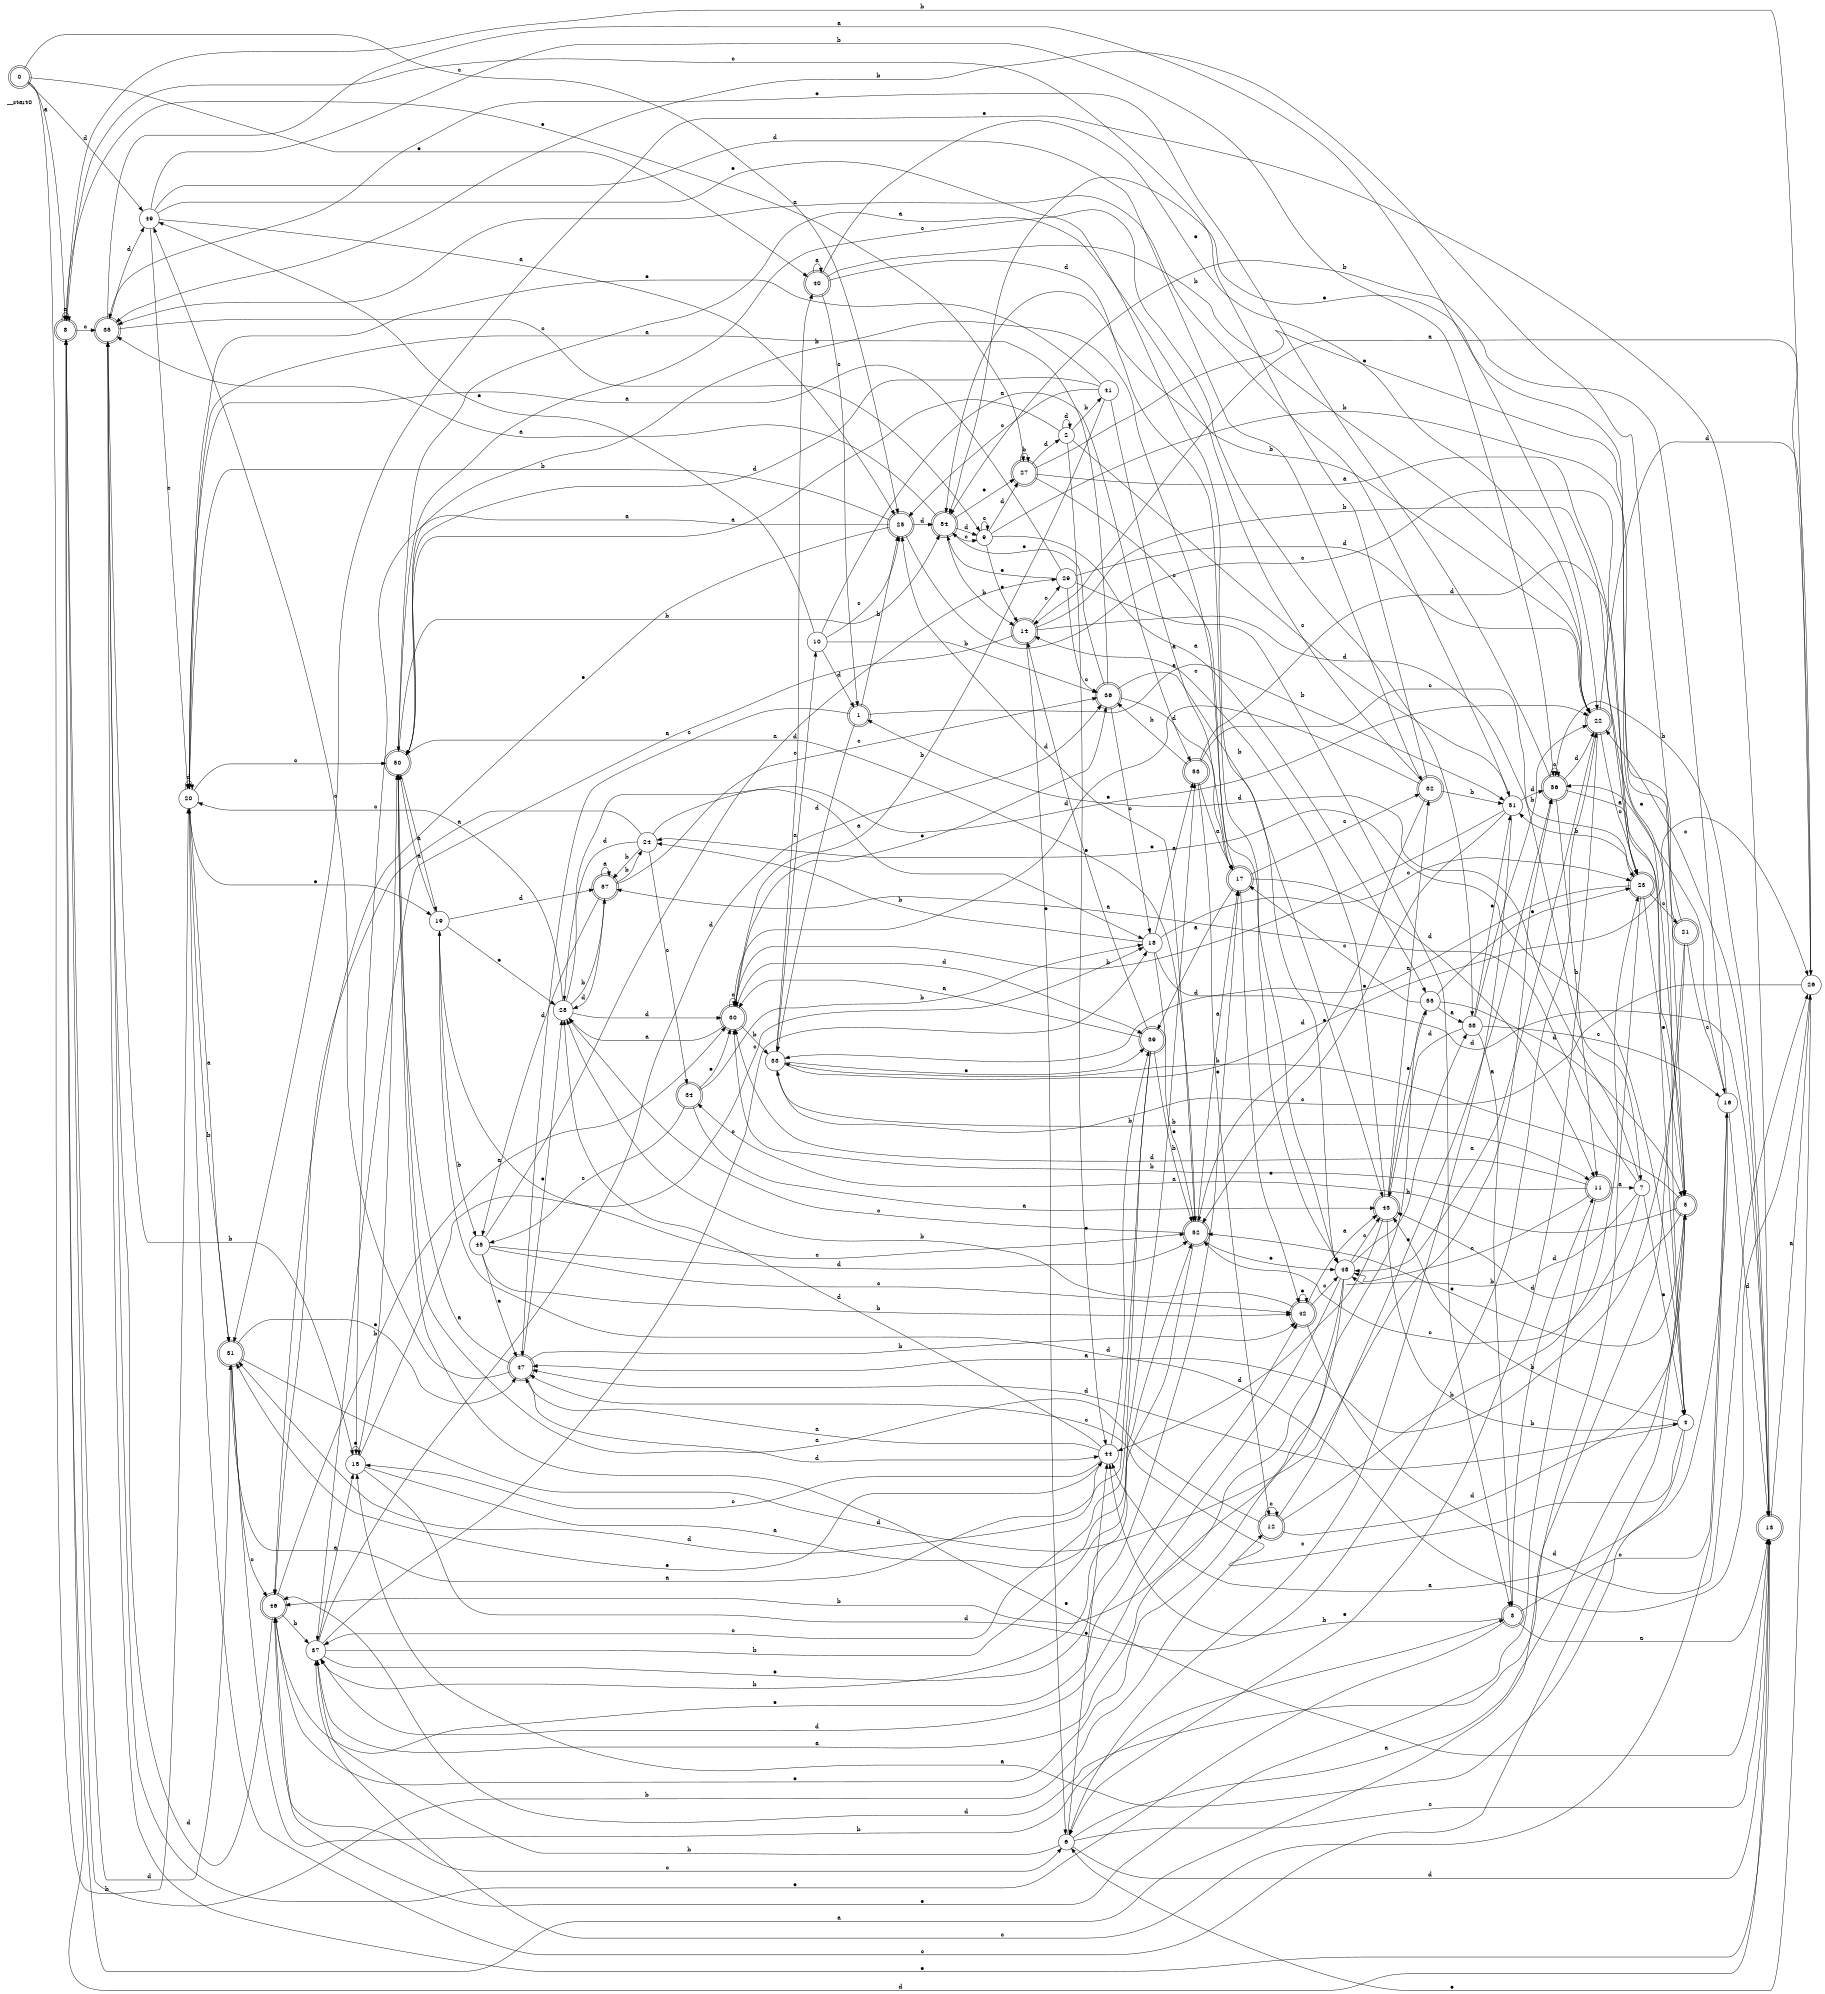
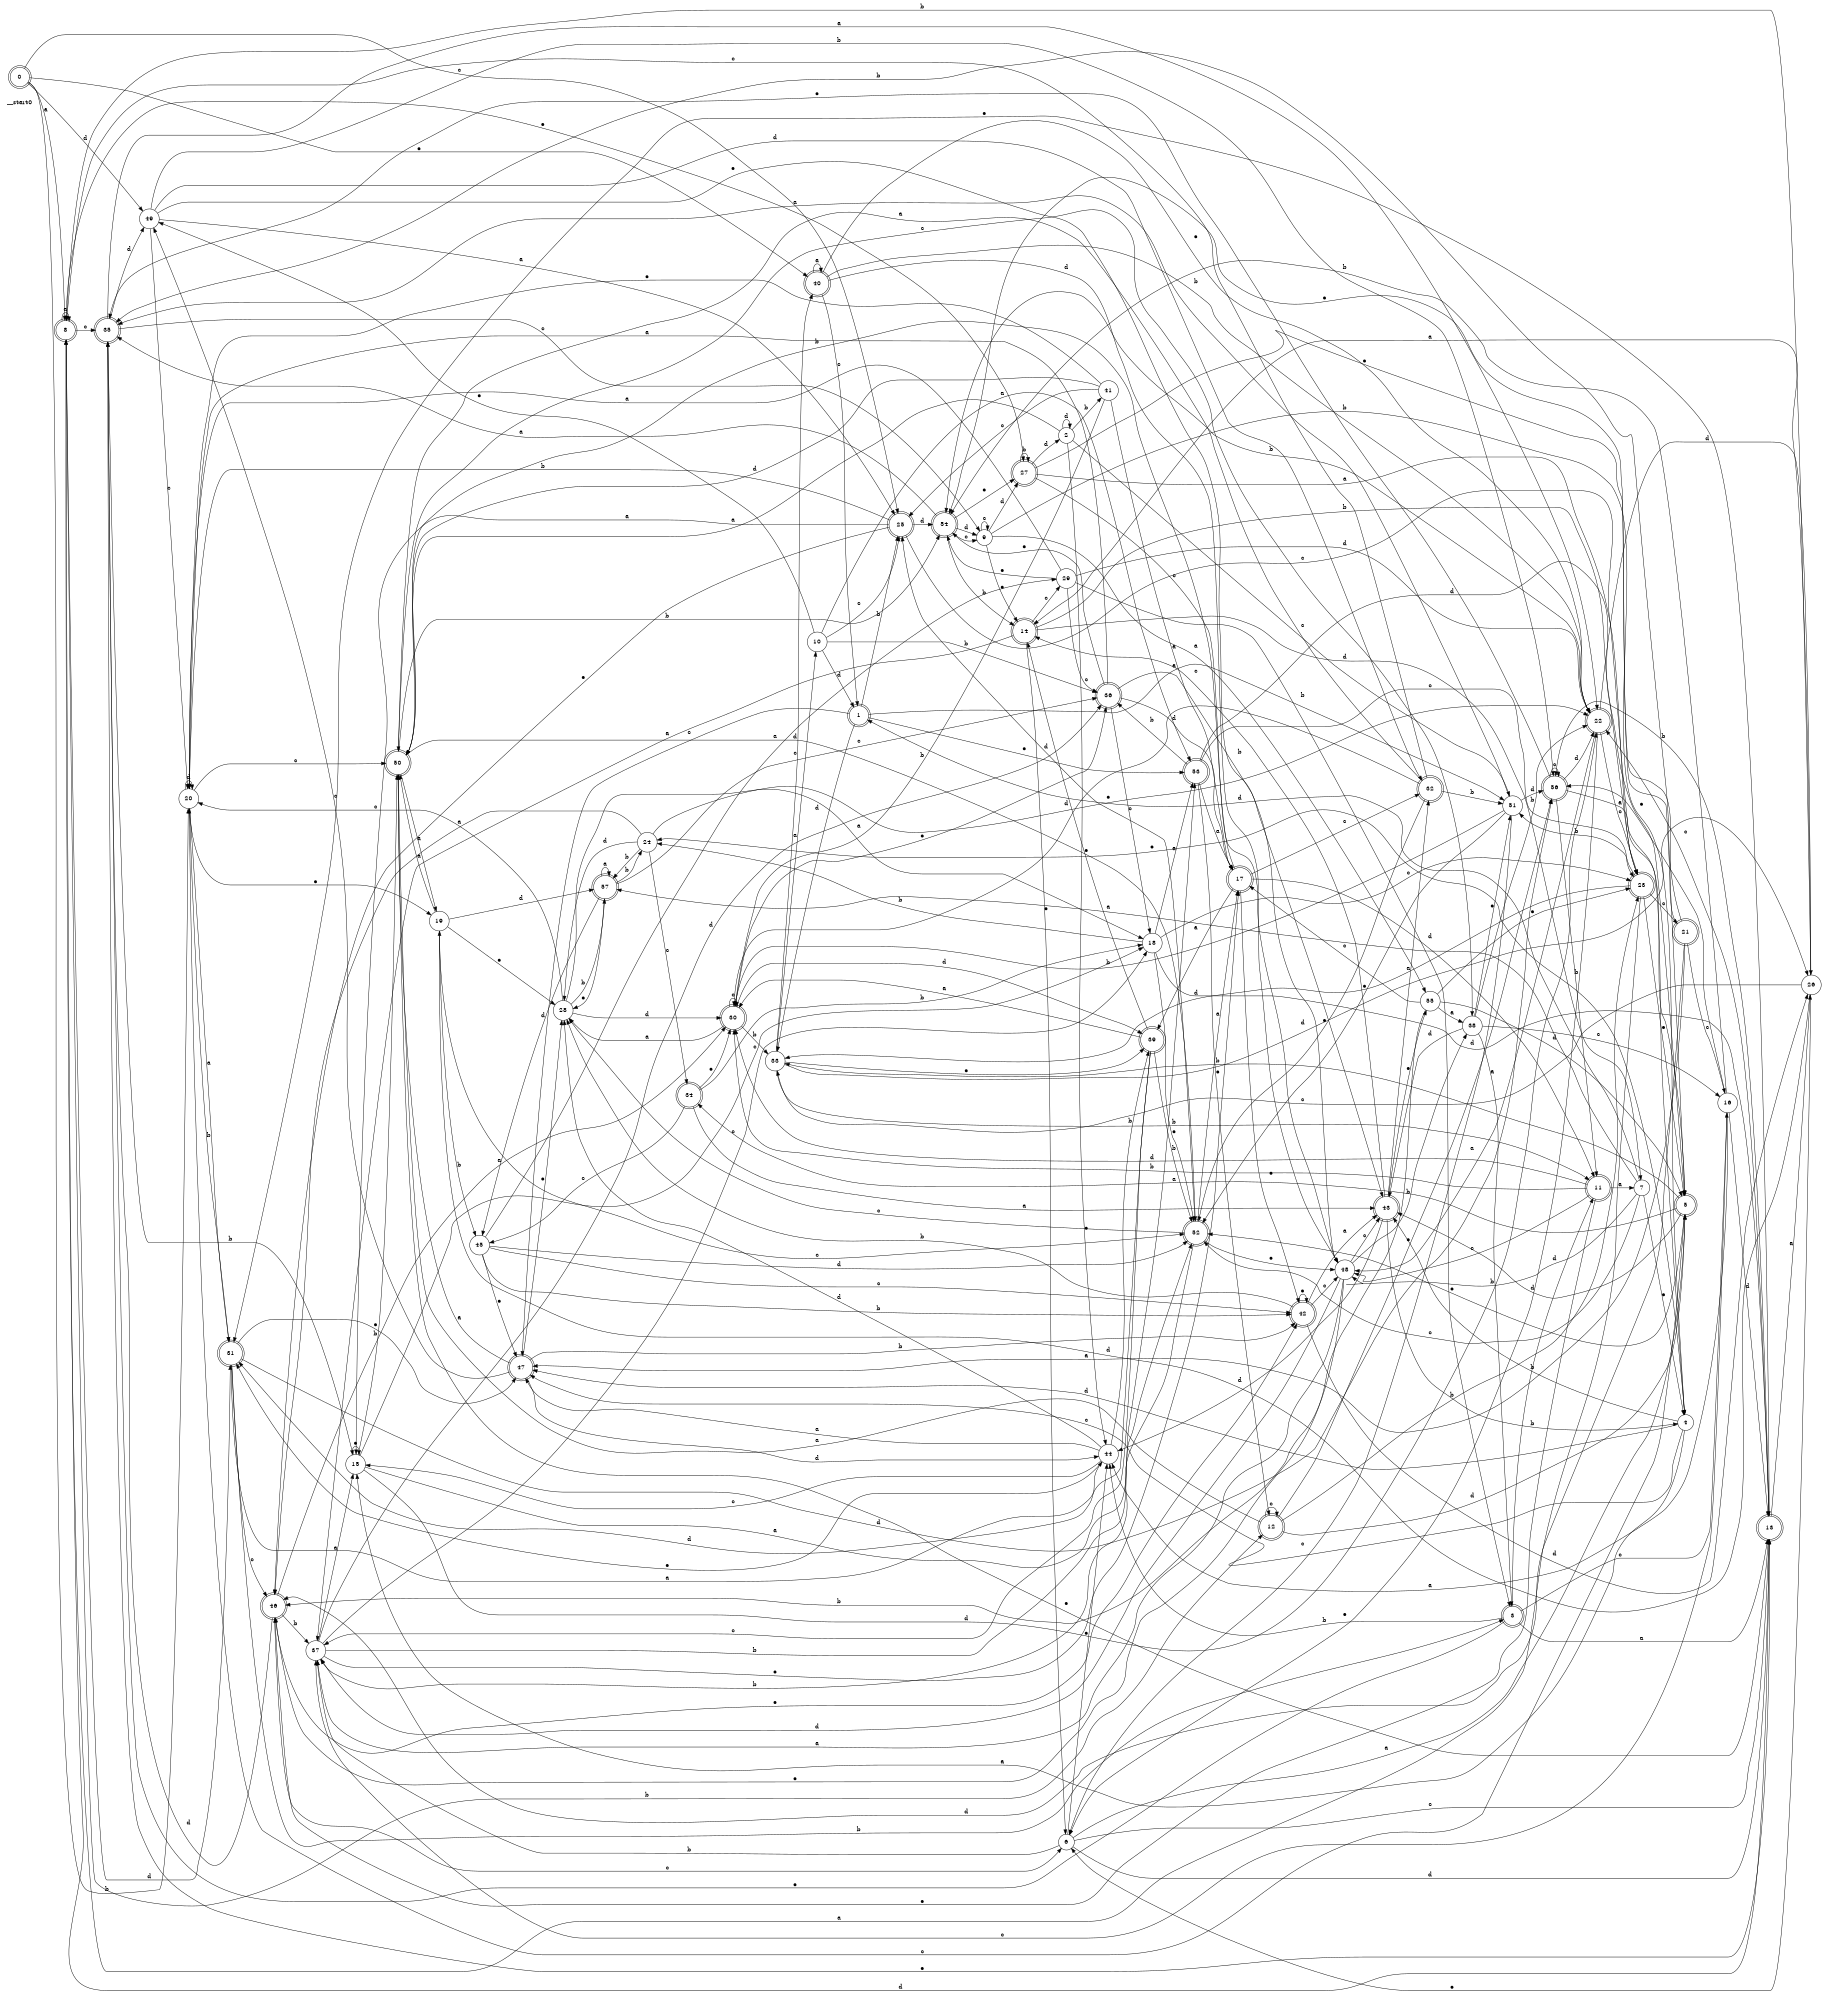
none -> (1023, 755)
(583, 998) -> (583, 998)
